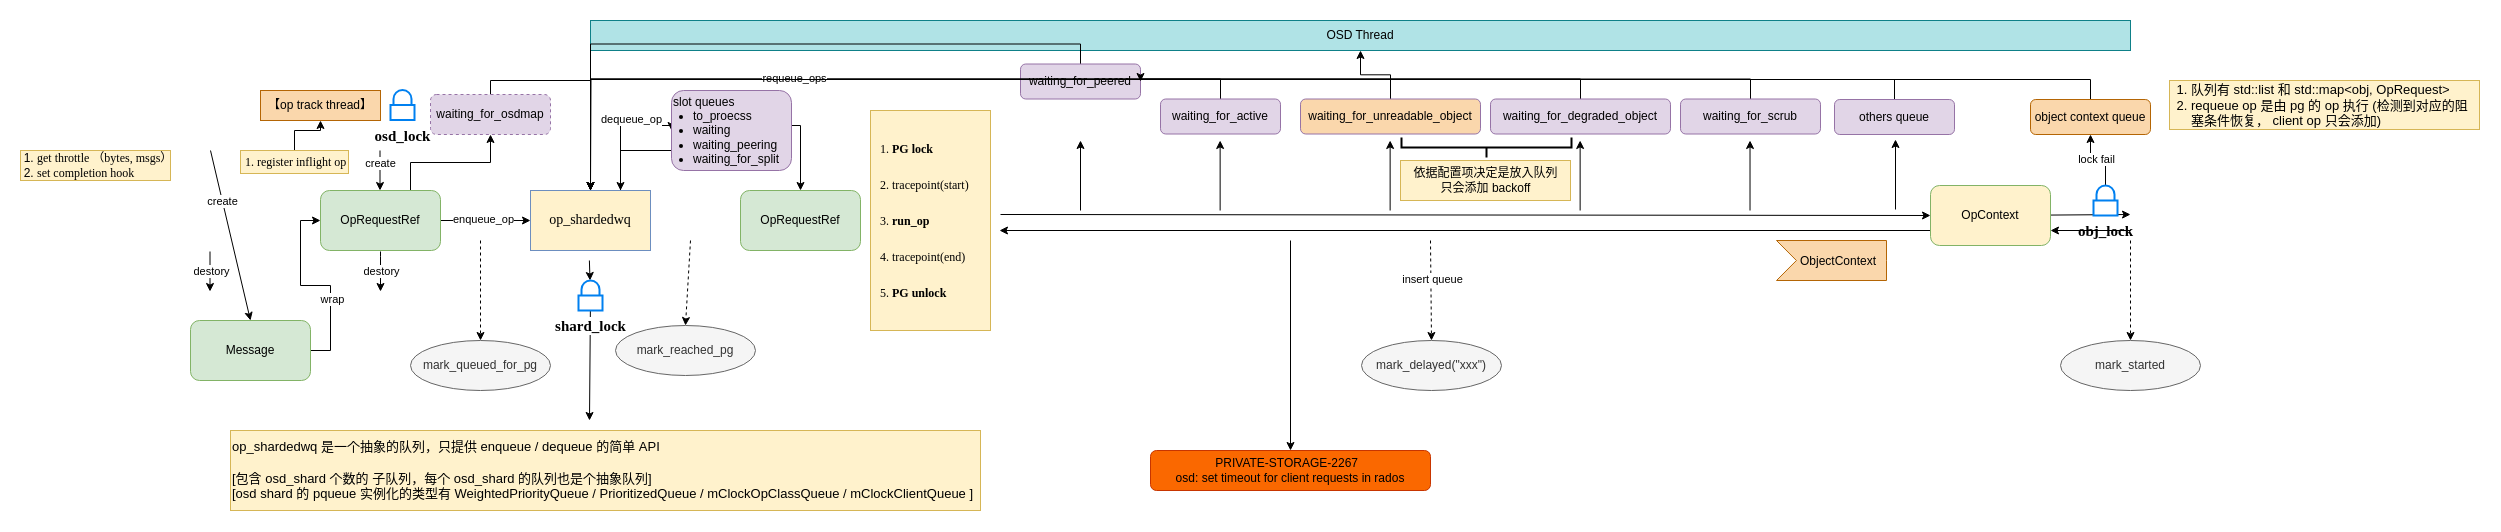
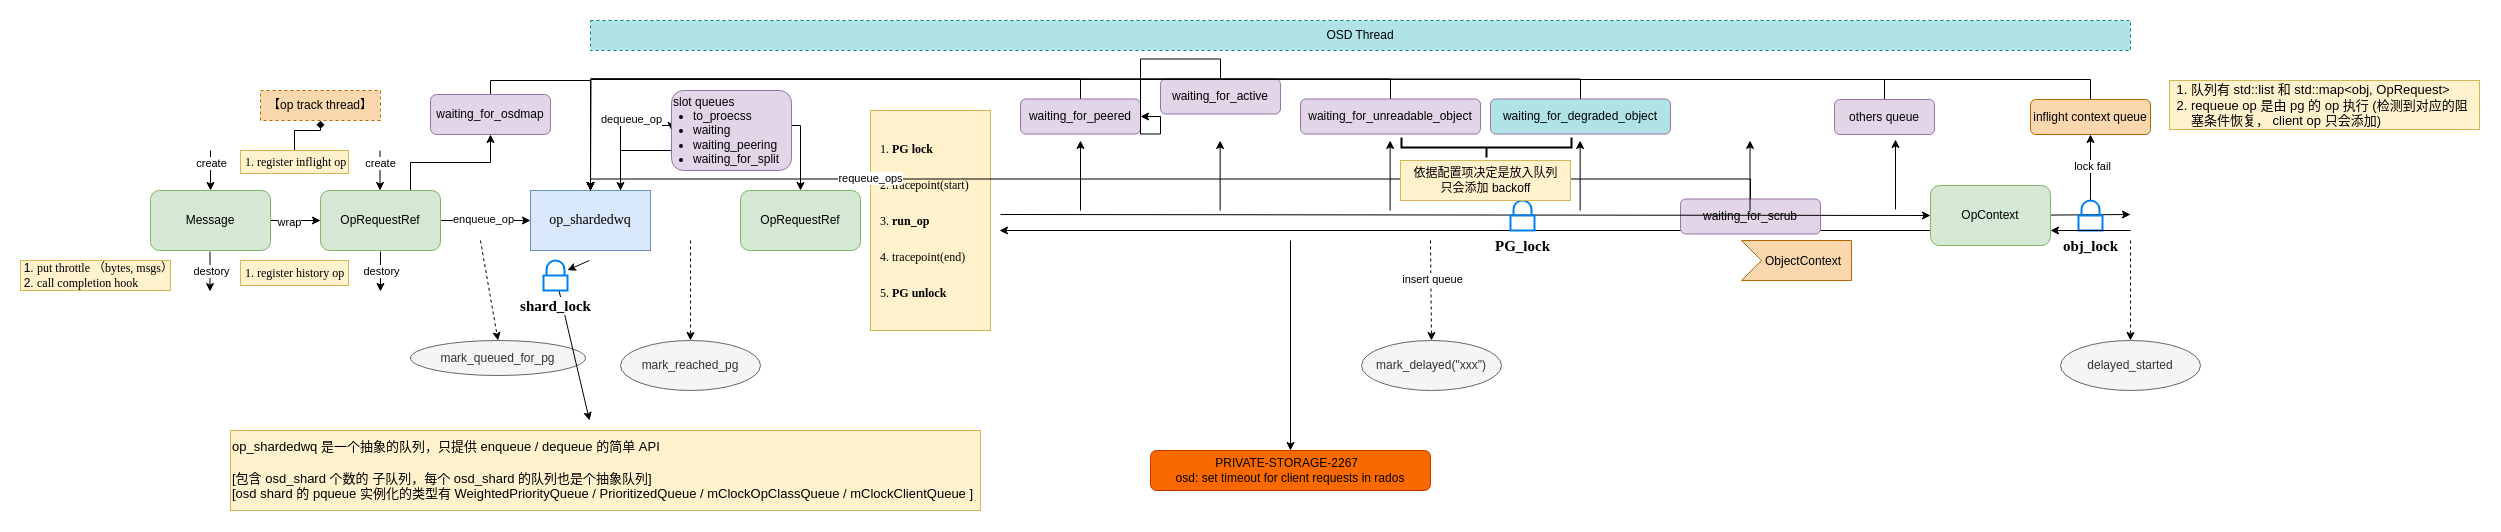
(1361, 36) -> (1361, 36)
(1369, 75) -> (1391, 98)
(588, 81) -> (591, 189)
(1081, 82) -> (1081, 117)
(403, 105) -> none
(321, 106) -> (321, 106)
(491, 115) -> (491, 115)
(1221, 117) -> (1221, 97)
(1391, 117) -> (1391, 117)
(1581, 117) -> (1581, 117)
(1751, 117) -> (1751, 217)
(1895, 117) -> (1885, 117)
(2091, 118) -> (2091, 118)
(319, 131) -> (319, 131)
(96, 166) -> none
(2106, 201) -> (2091, 216)
none -> (1523, 216)
(1991, 216) -> (1991, 216)
(591, 221) -> (591, 221)
(1832, 261) -> (1797, 261)
none -> (295, 273)
none -> (96, 276)
(591, 296) -> (556, 276)
(251, 351) -> (211, 221)
(686, 351) -> (691, 366)
(481, 366) -> (498, 358)
(2131, 366) -> (2131, 366)
